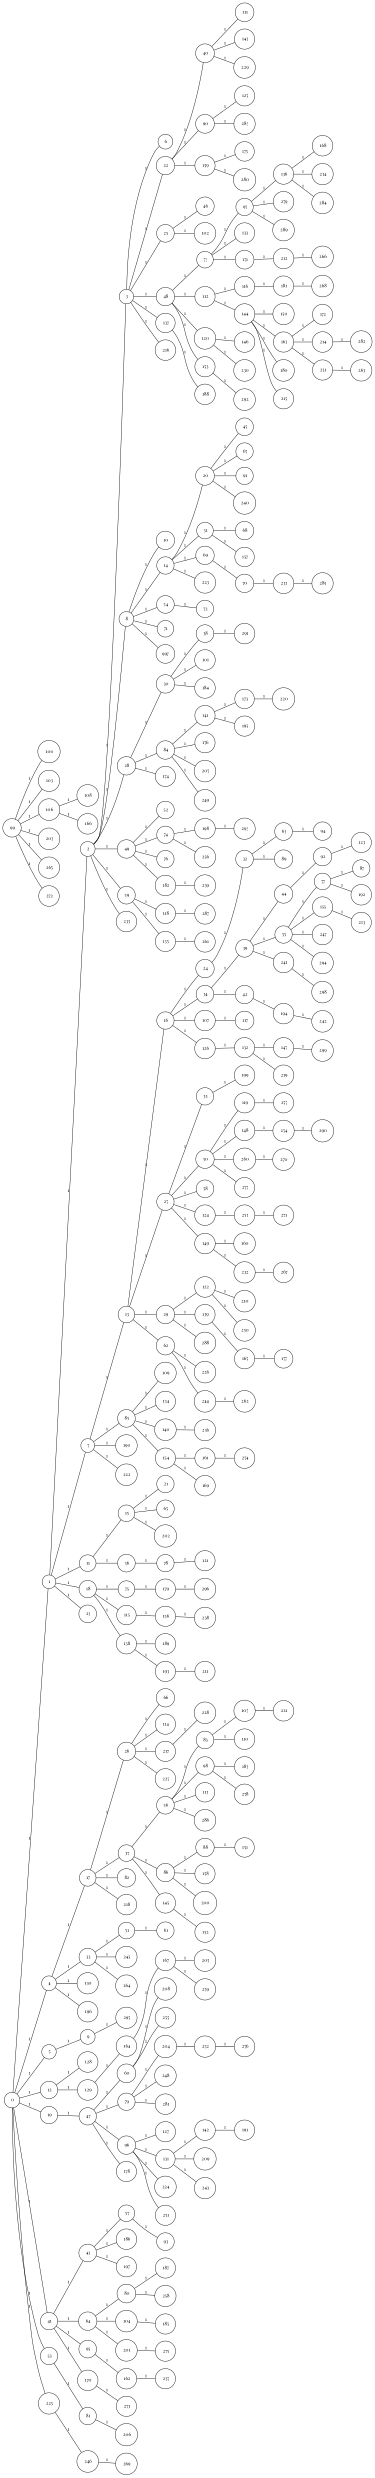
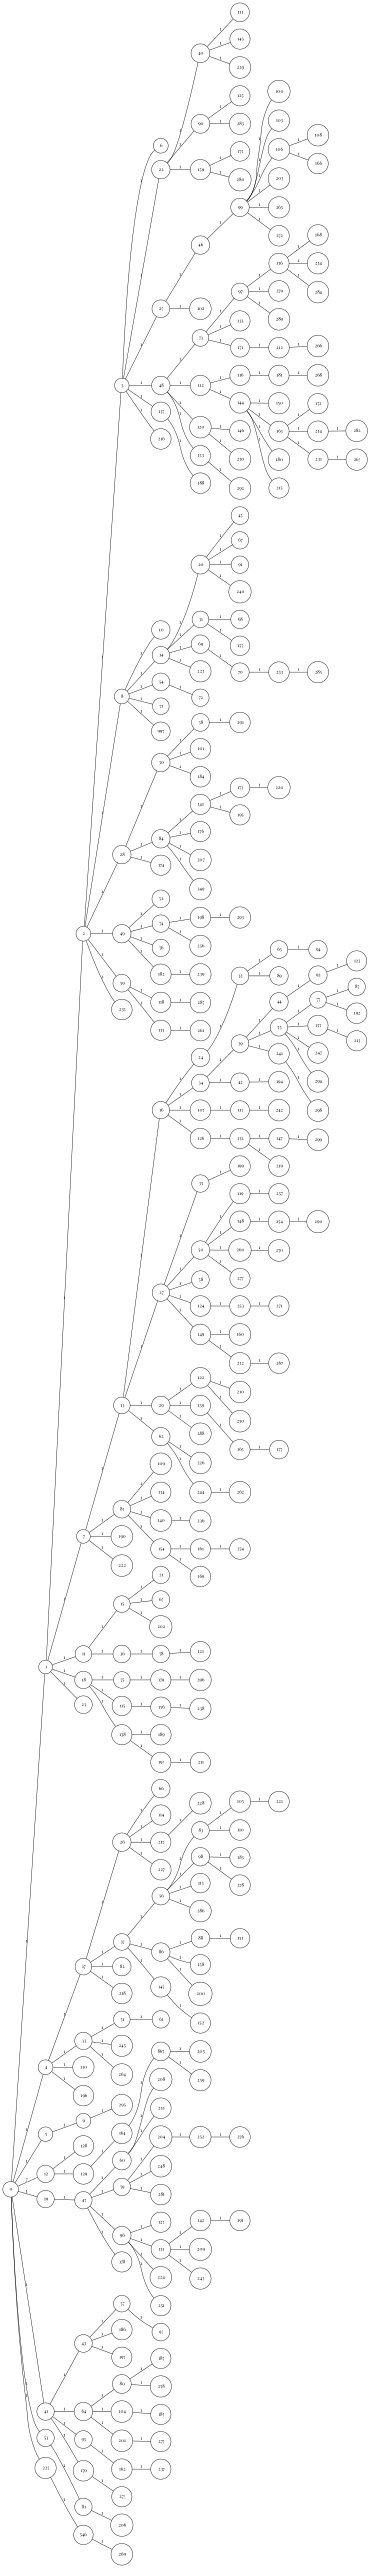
none -> (220, 226)
(303, 1017) -> (259, 1110)
(165, 1961) -> (161, 2051)
(30, 2092) -> (27, 2180)
(88, 2461) -> (83, 2535)
